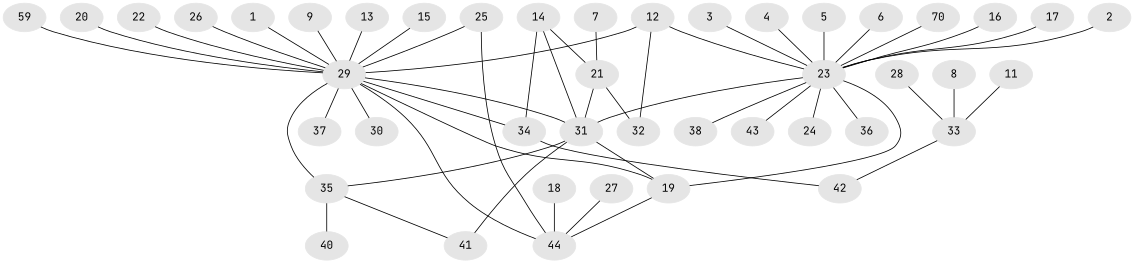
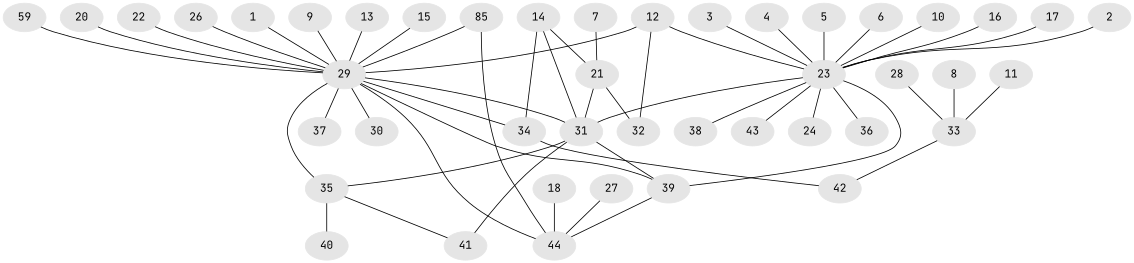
(481, 17) -> (481, 17)
(938, 17) -> (938, 17)
(669, 189) -> (669, 189)
